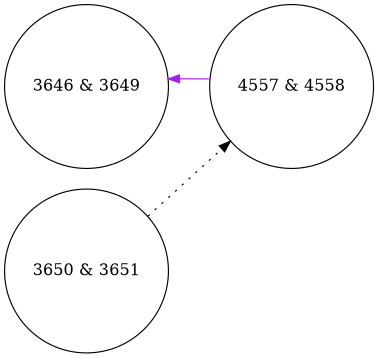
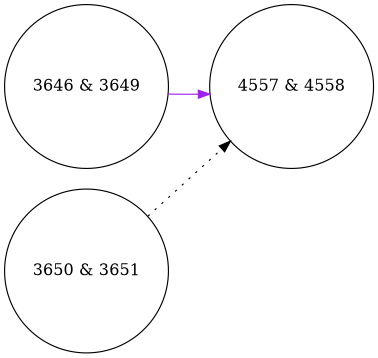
(195, 79) -> (183, 94)
